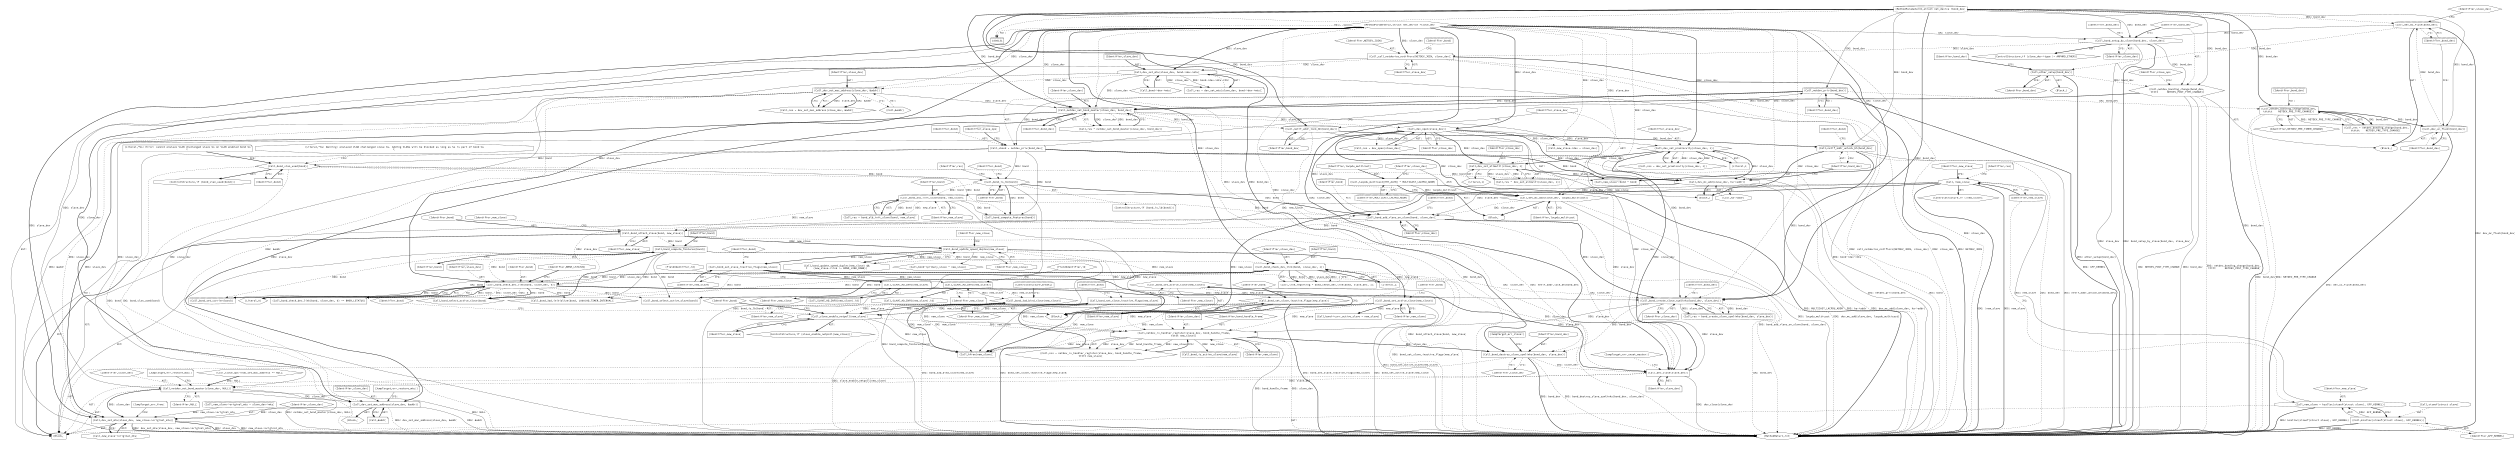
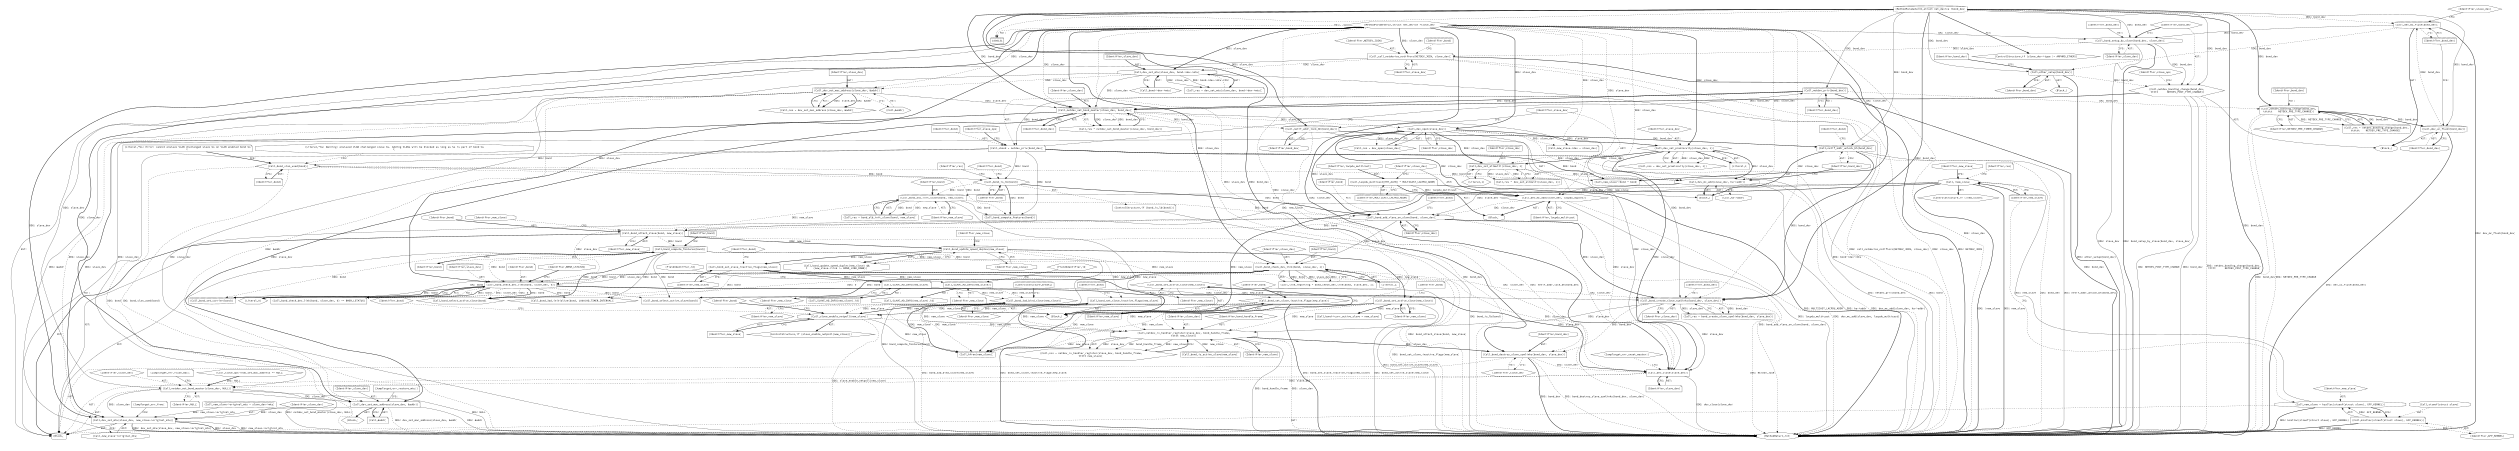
(2084, 49) -> (1982, 32)
(1242, 65) -> (1242, 65)
none -> (1955, 66)
(1561, 138) -> (1561, 138)
(1663, 157) -> (1663, 157)
(1558, 160) -> (1558, 160)
(1603, 177) -> (1603, 177)
(202, 182) -> none
(1554, 198) -> (1554, 198)
none -> (1354, 246)
(938, 267) -> none
(2094, 267) -> (2094, 267)
(852, 285) -> (852, 285)
(1217, 293) -> (1217, 293)
(1705, 309) -> (1705, 309)
(1507, 334) -> none
(170, 373) -> (170, 373)
(1762, 373) -> (1762, 373)
(122, 394) -> (122, 394)
(111, 426) -> (111, 426)
(2452, 427) -> (2452, 427)
(120, 428) -> (120, 428)
(2447, 428) -> (2447, 428)
(913, 432) -> (1469, 338)
